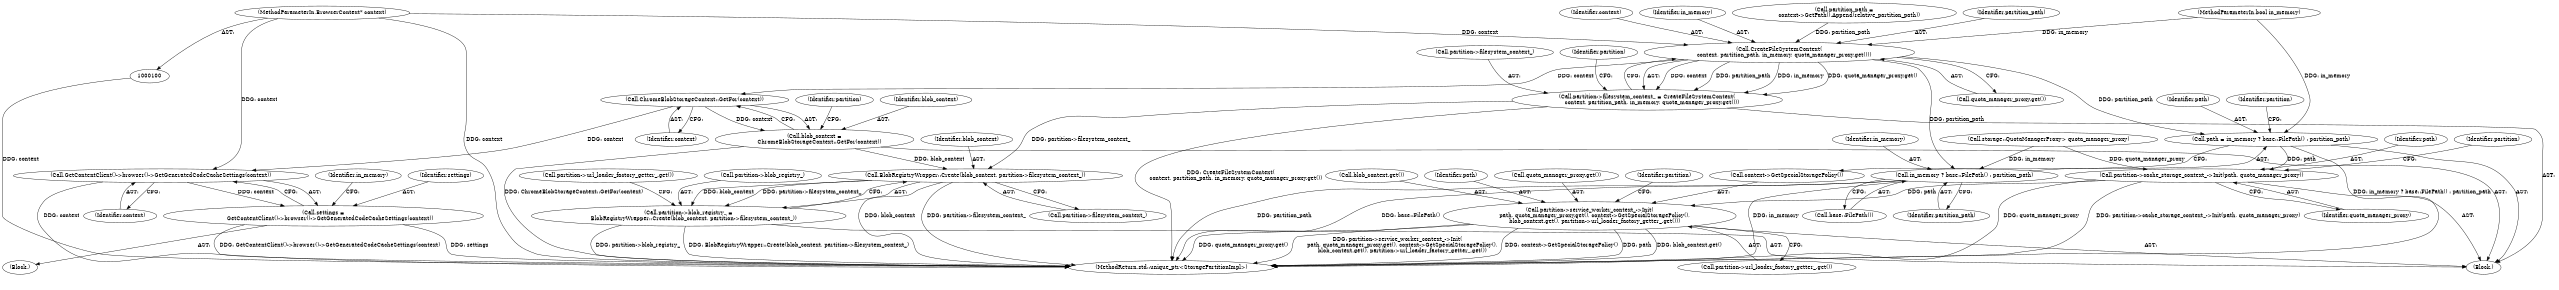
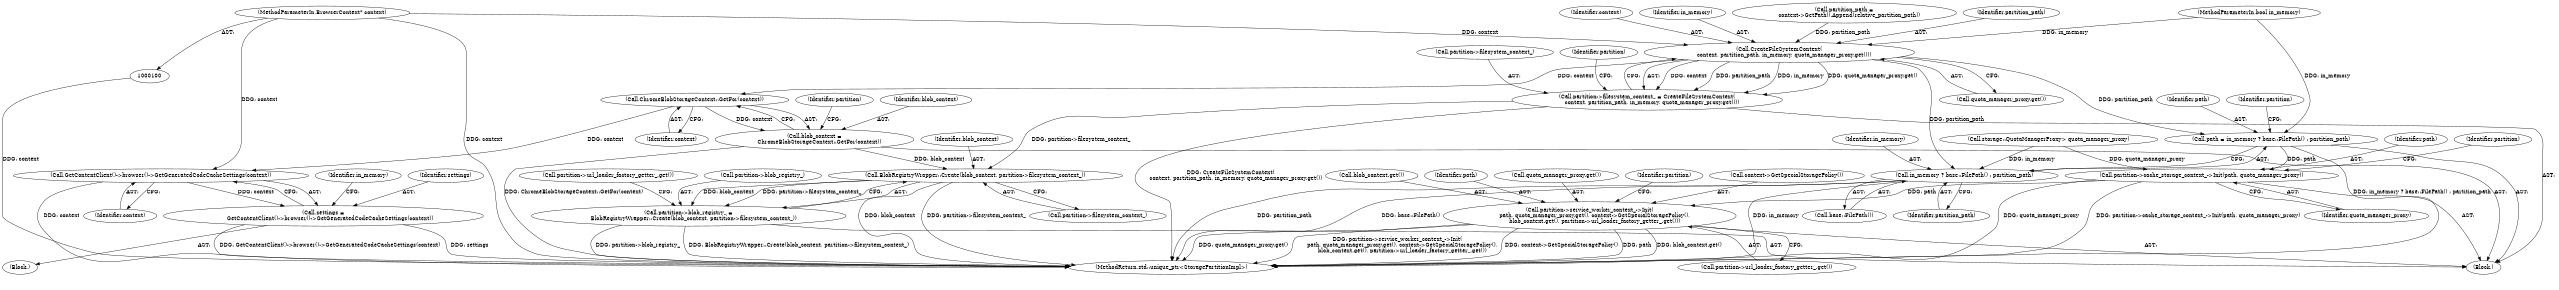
(2019, 169) -> (2187, 165)
(1860, 192) -> (1860, 192)
